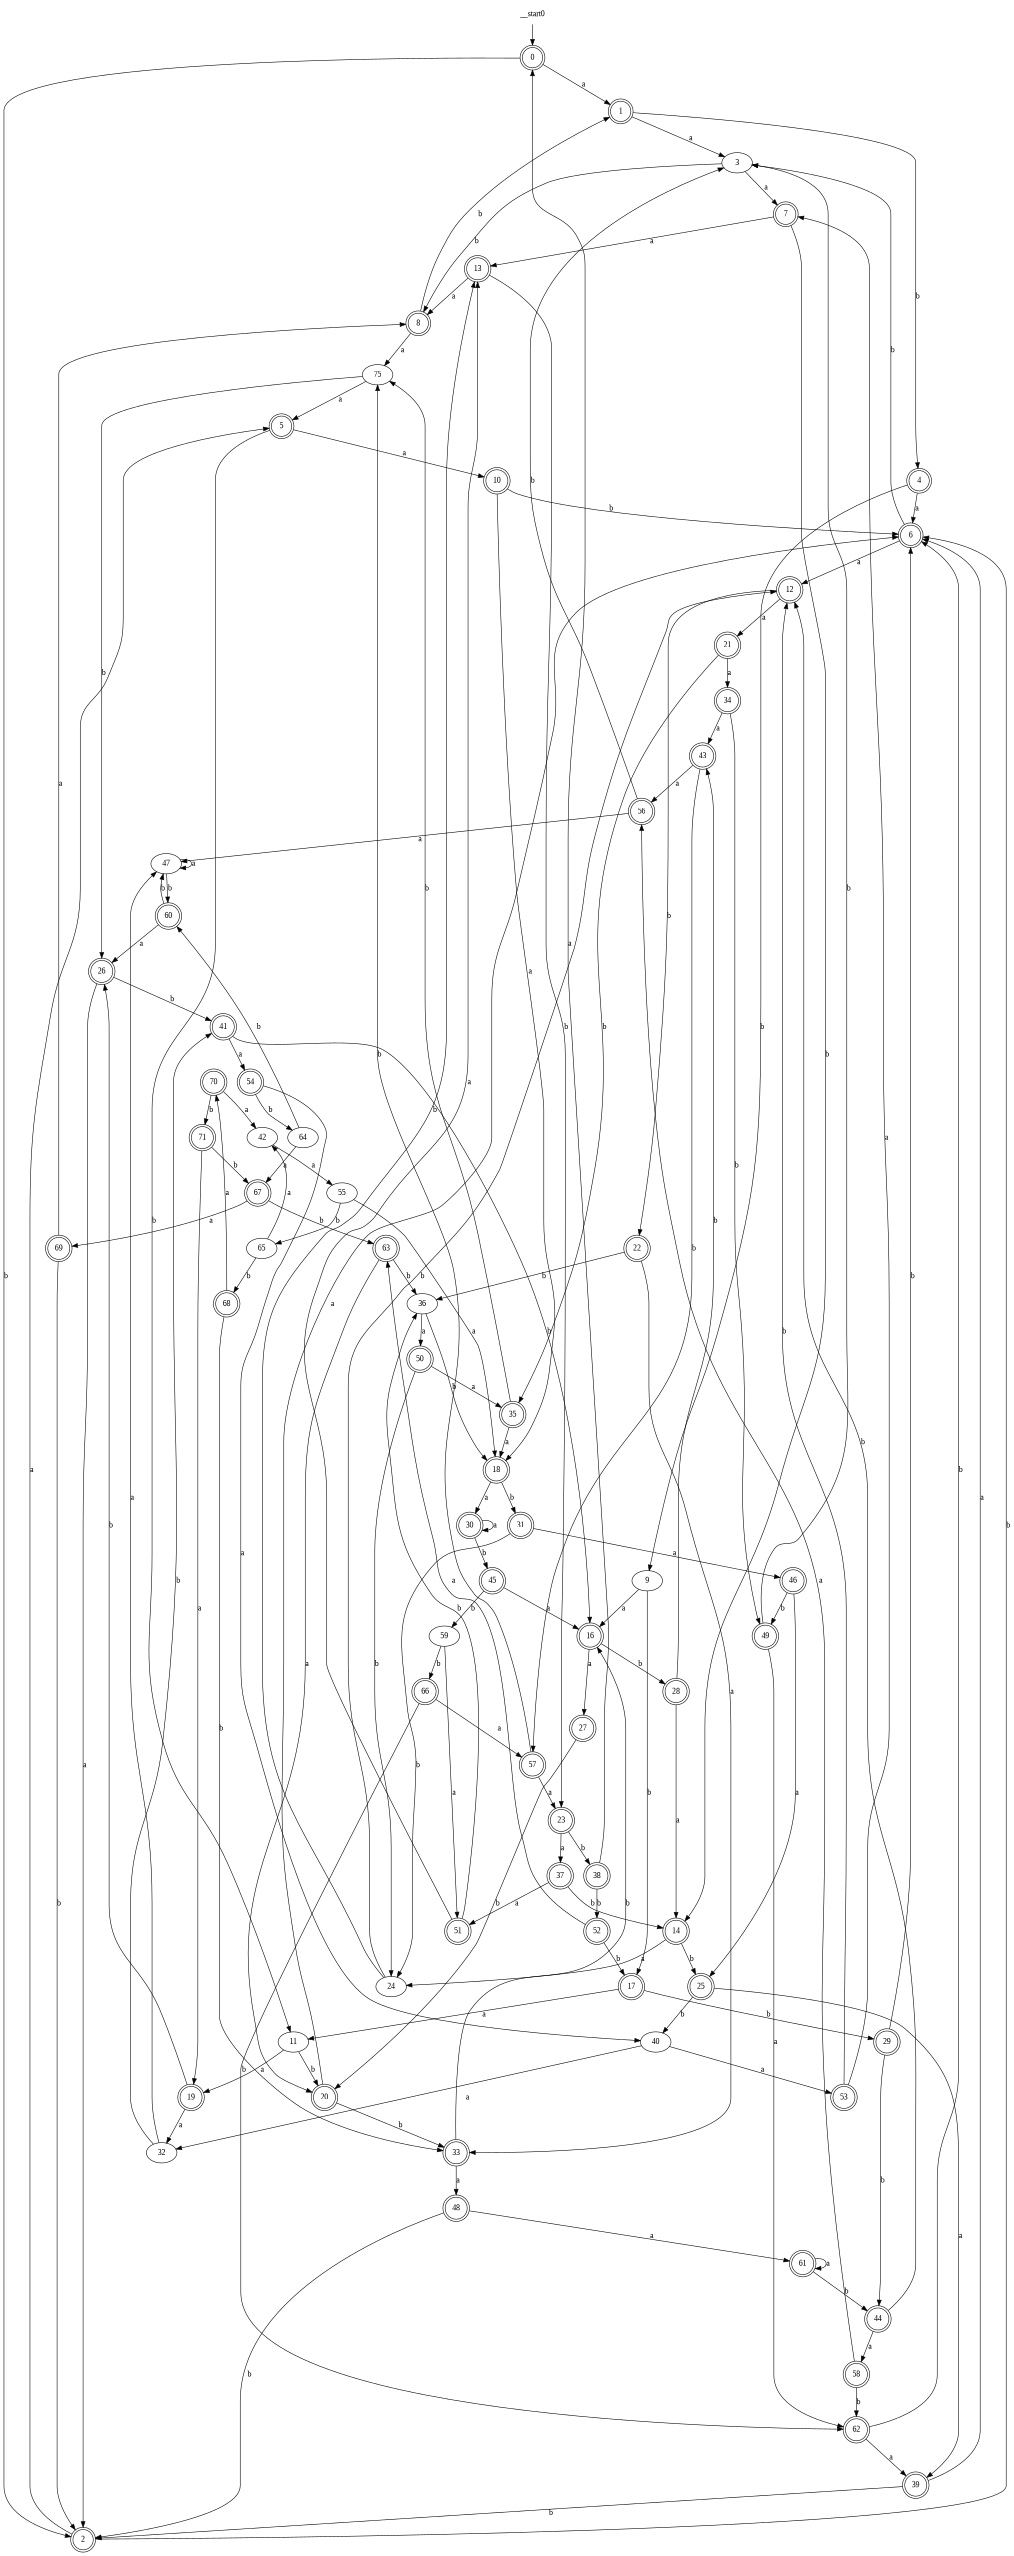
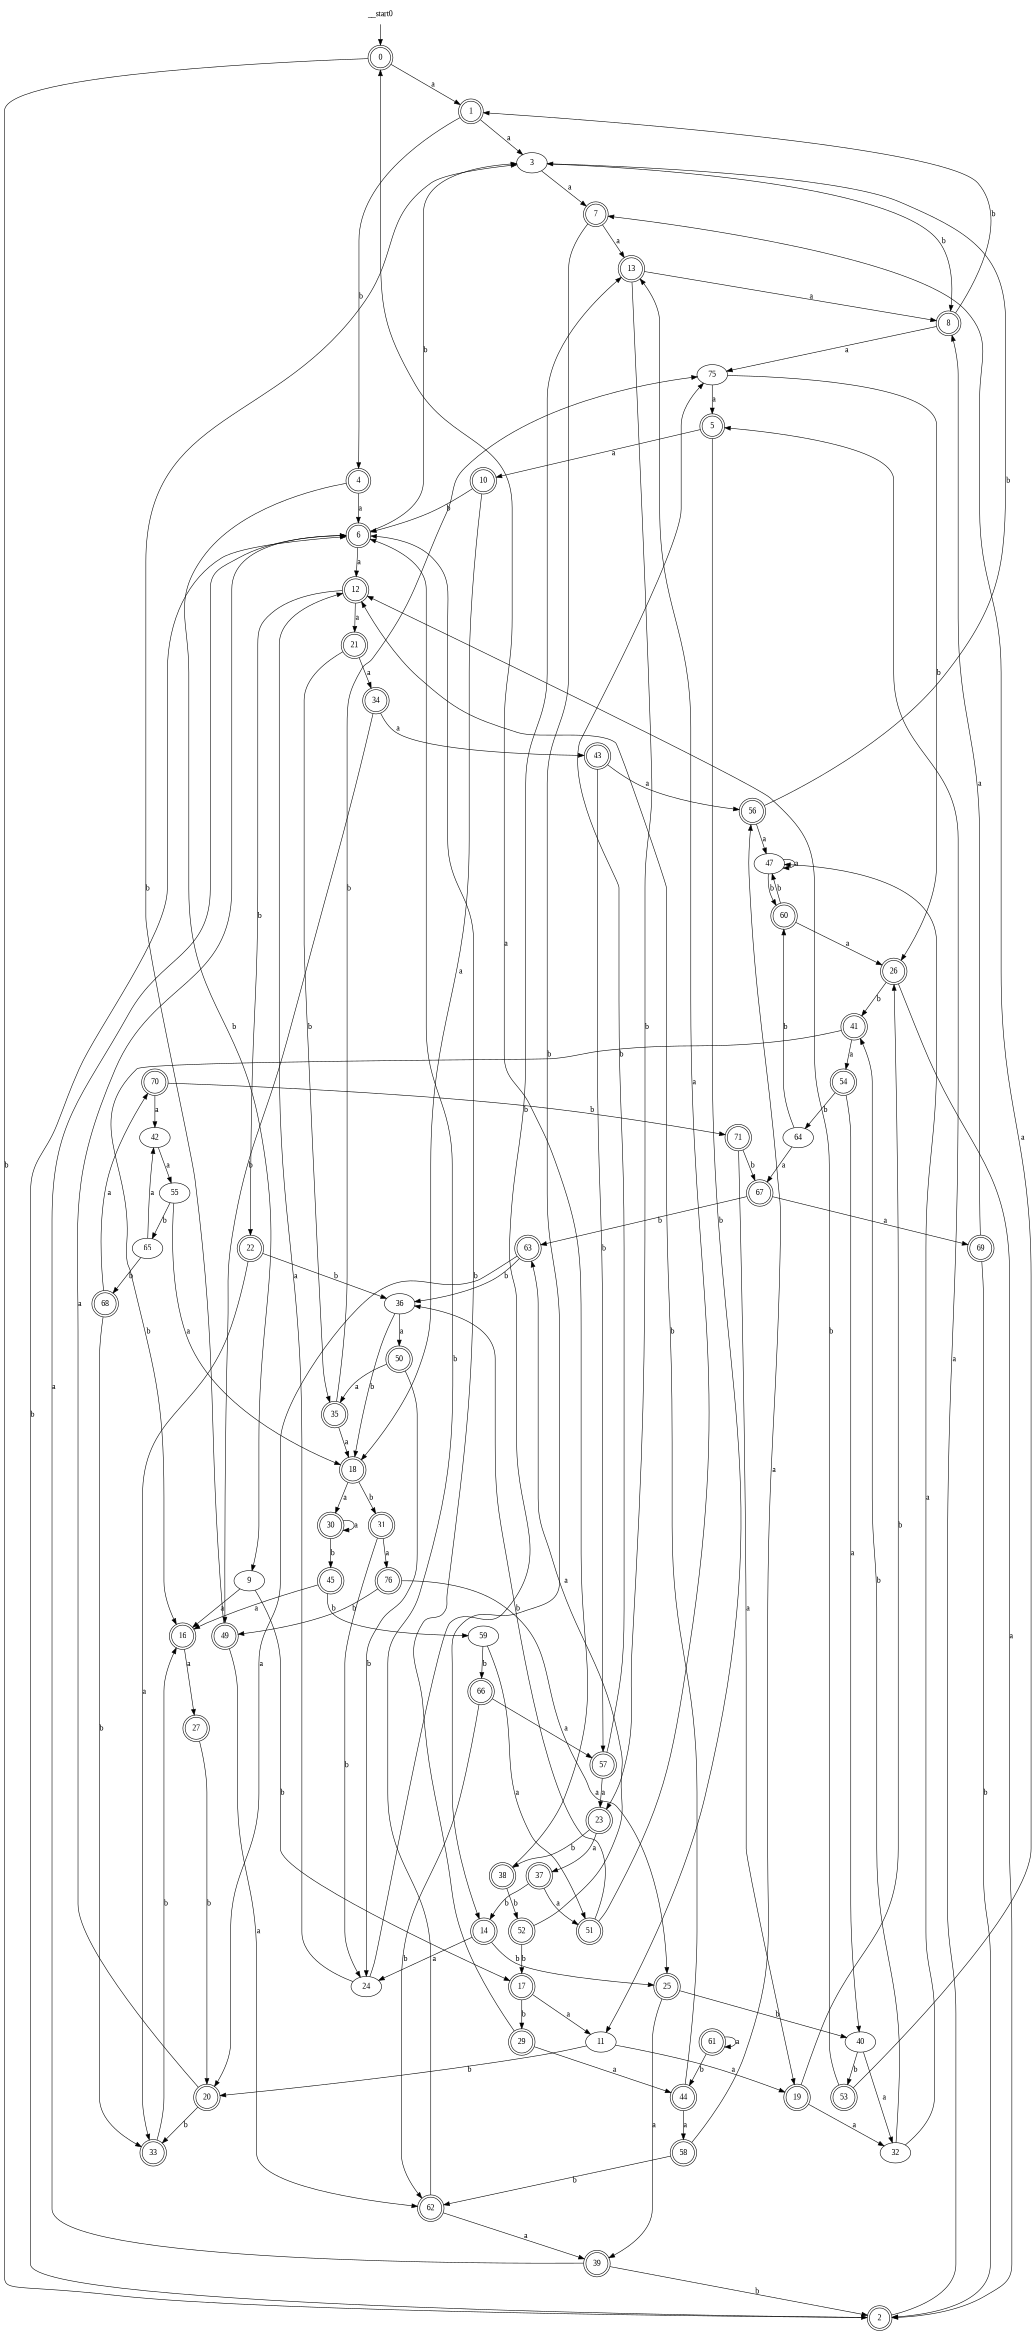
(423, 1276) -> (296, 1276)
(793, 1581) -> (388, 1581)
(676, 1692) -> none
(763, 2070) -> (856, 2070)
(883, 2181) -> (615, 2070)
(456, 2208) -> none
